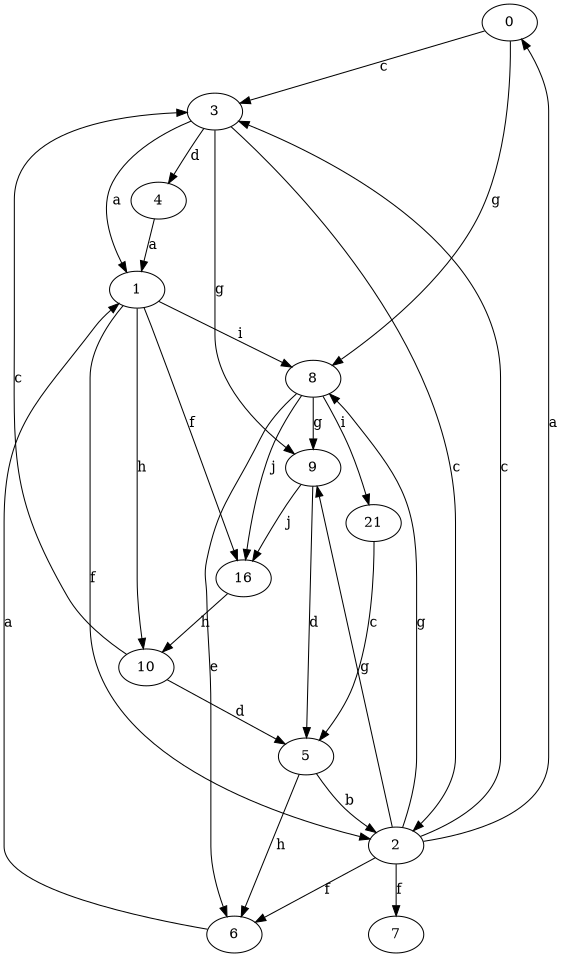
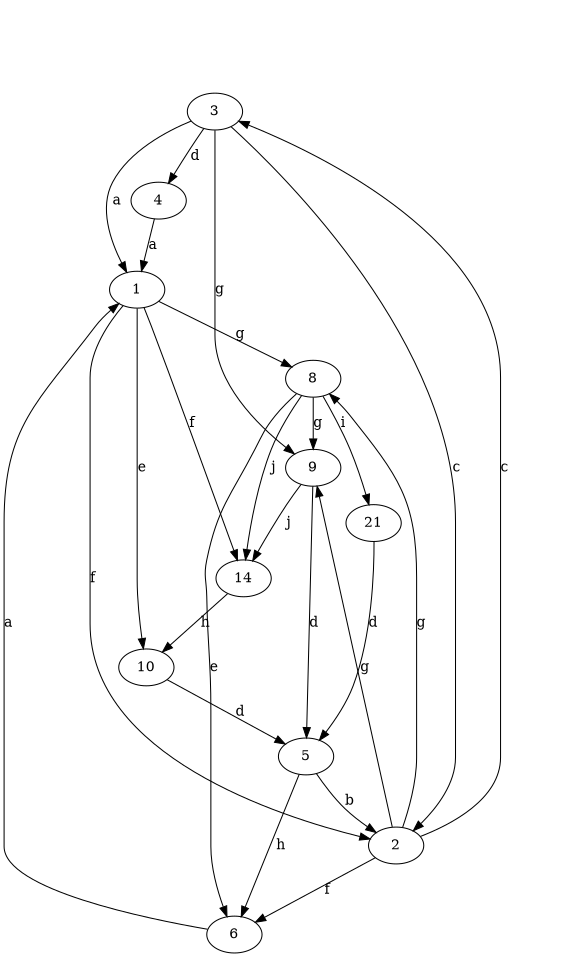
(510, 23) -> none
(241, 334) -> (241, 334)
(14, 344) -> none
(142, 468) -> (142, 468)
(244, 578) -> (244, 578)
(374, 623) -> (374, 623)
(396, 935) -> none
